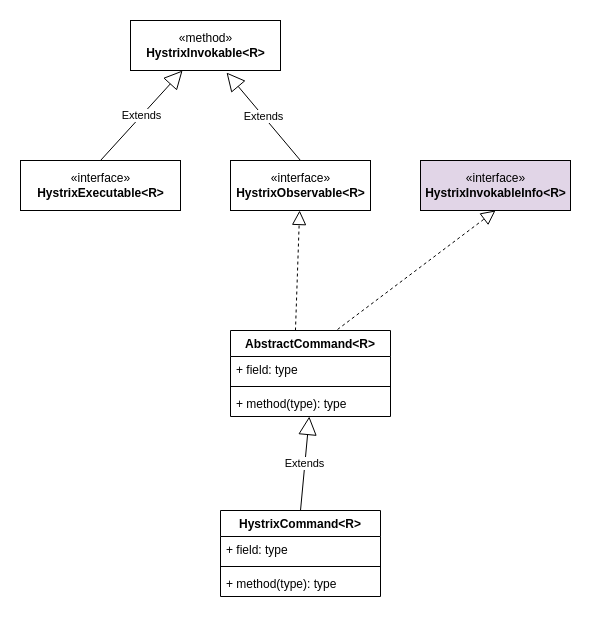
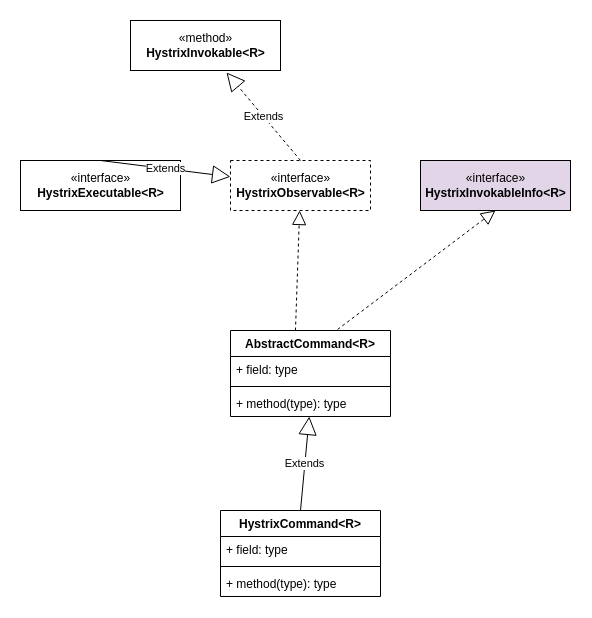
(135, 123) -> (157, 168)
(284, 141) -> (284, 141)
(301, 186) -> (301, 186)
